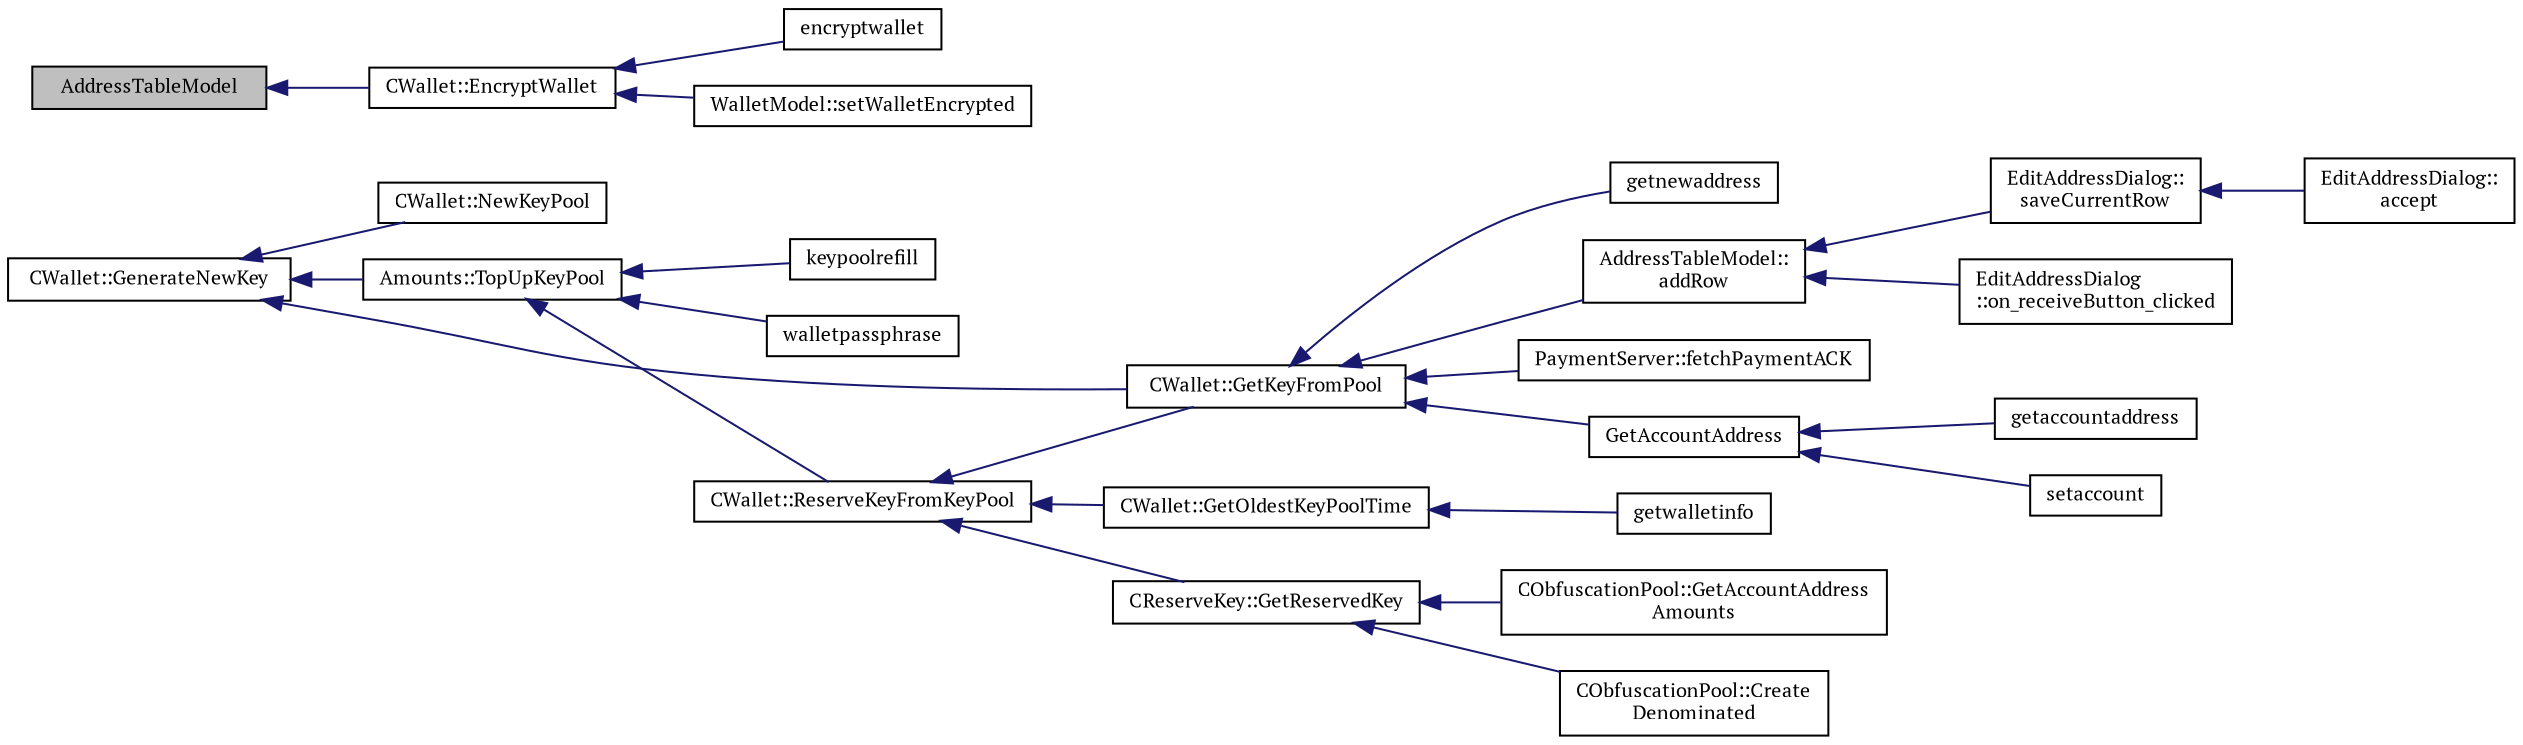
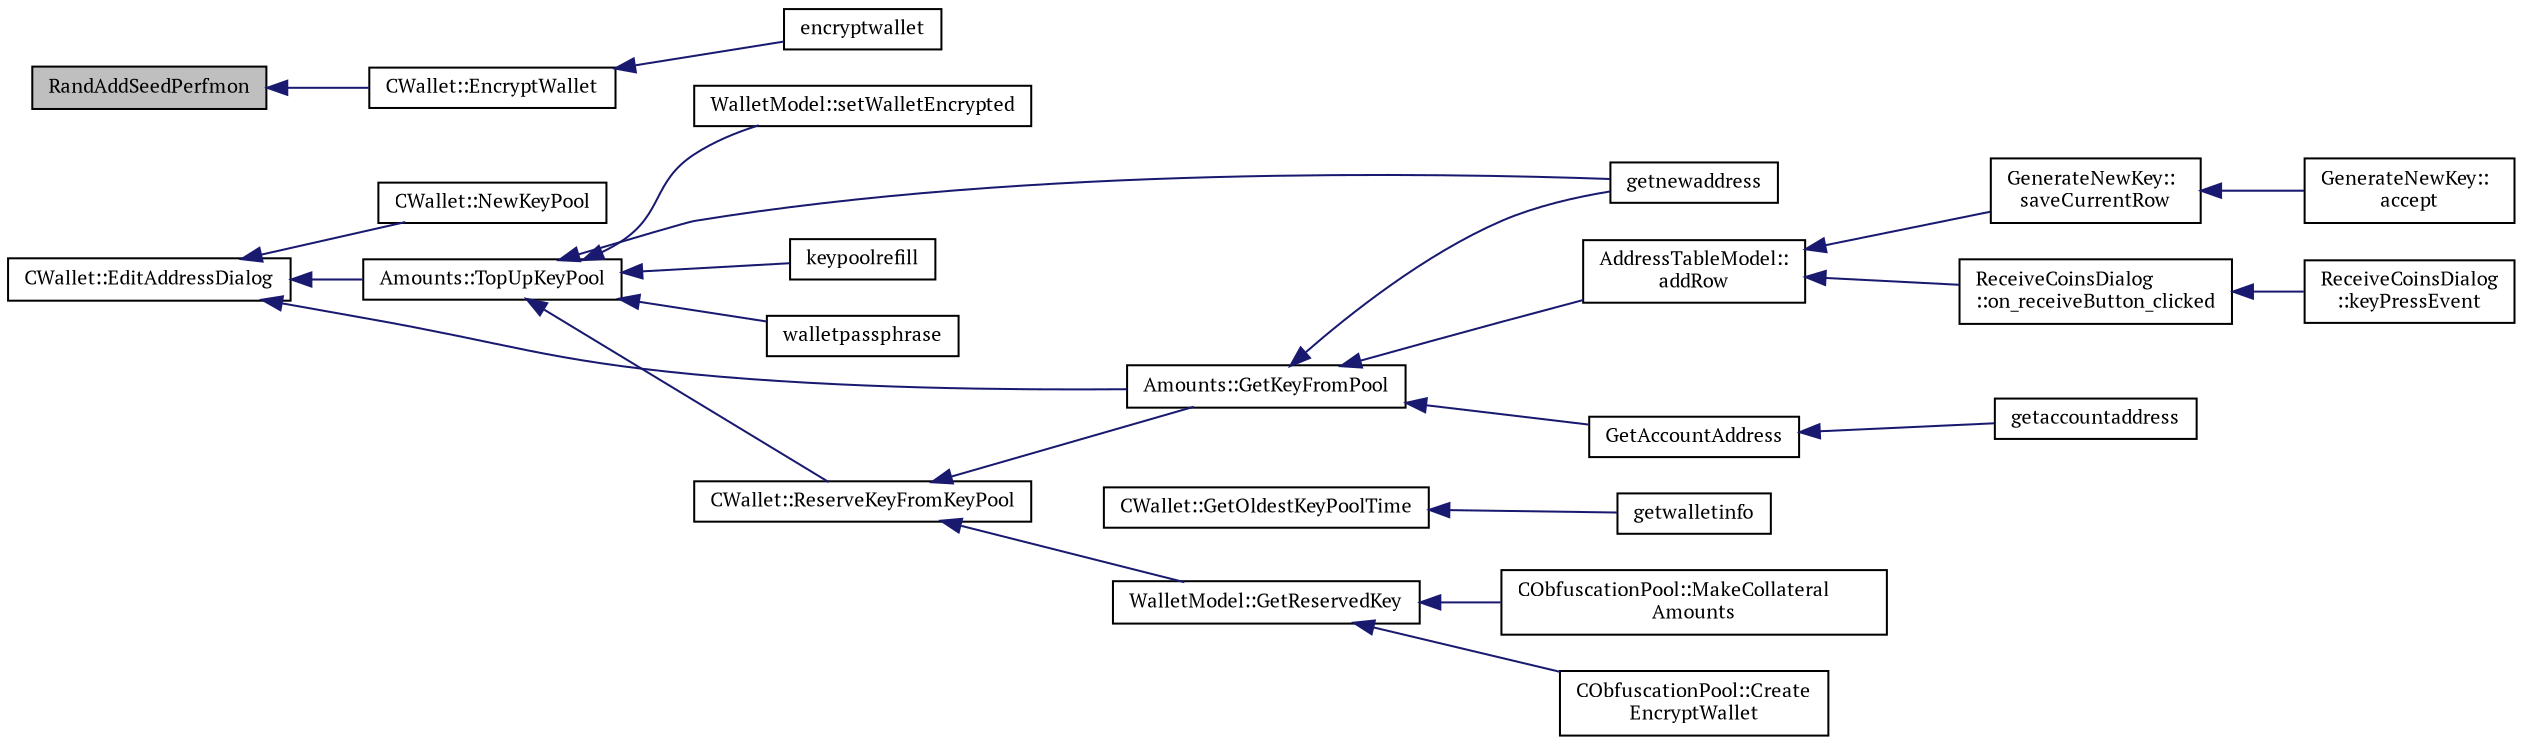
(149, 88) -> (149, 88)
(665, 96) -> (670, 177)
none -> (1091, 182)
(2096, 191) -> (2096, 191)
(2410, 191) -> (2410, 191)
(149, 280) -> (149, 280)
(2096, 292) -> (2096, 292)
none -> (2410, 292)
(1694, 360) -> none
(1266, 386) -> (1266, 386)
(2096, 495) -> none
(1078, 505) -> none
(1266, 602) -> (1266, 602)
(1694, 602) -> (1694, 602)
(1694, 703) -> (1694, 703)
